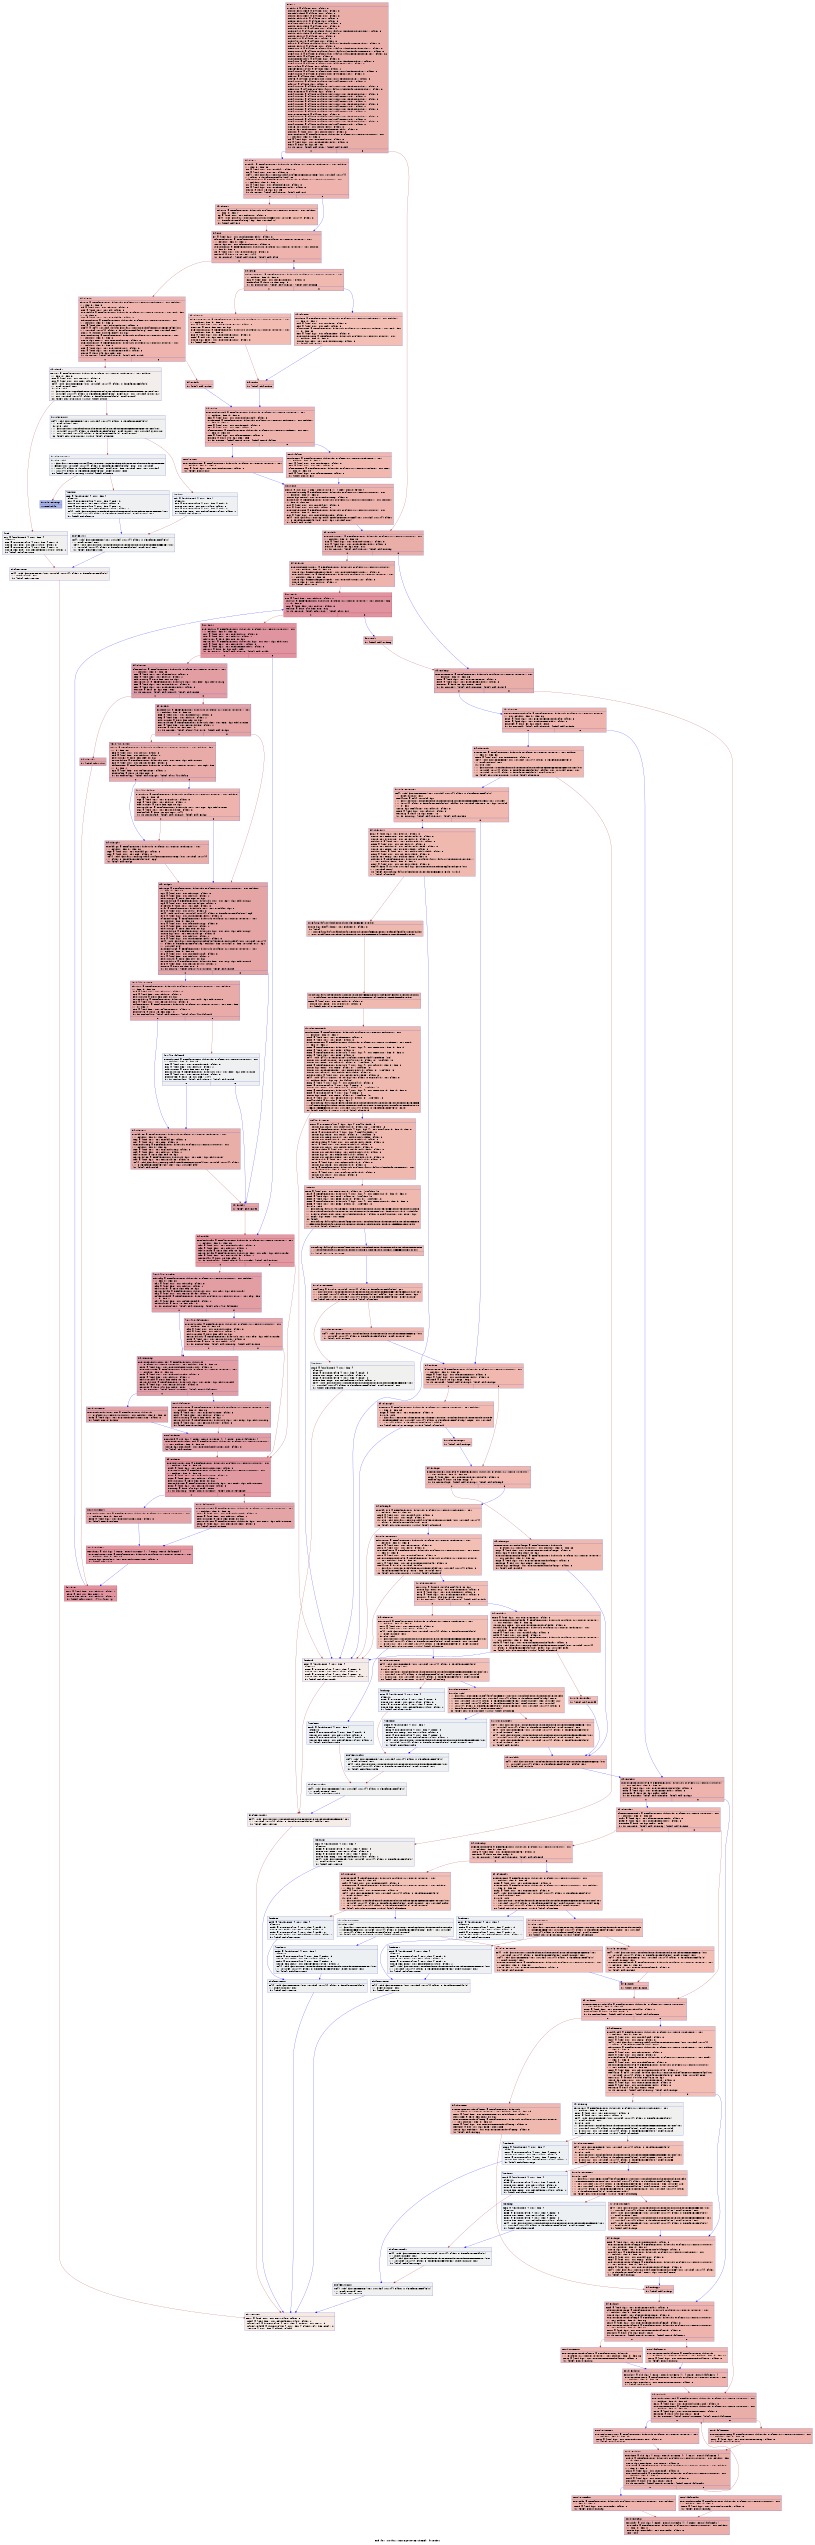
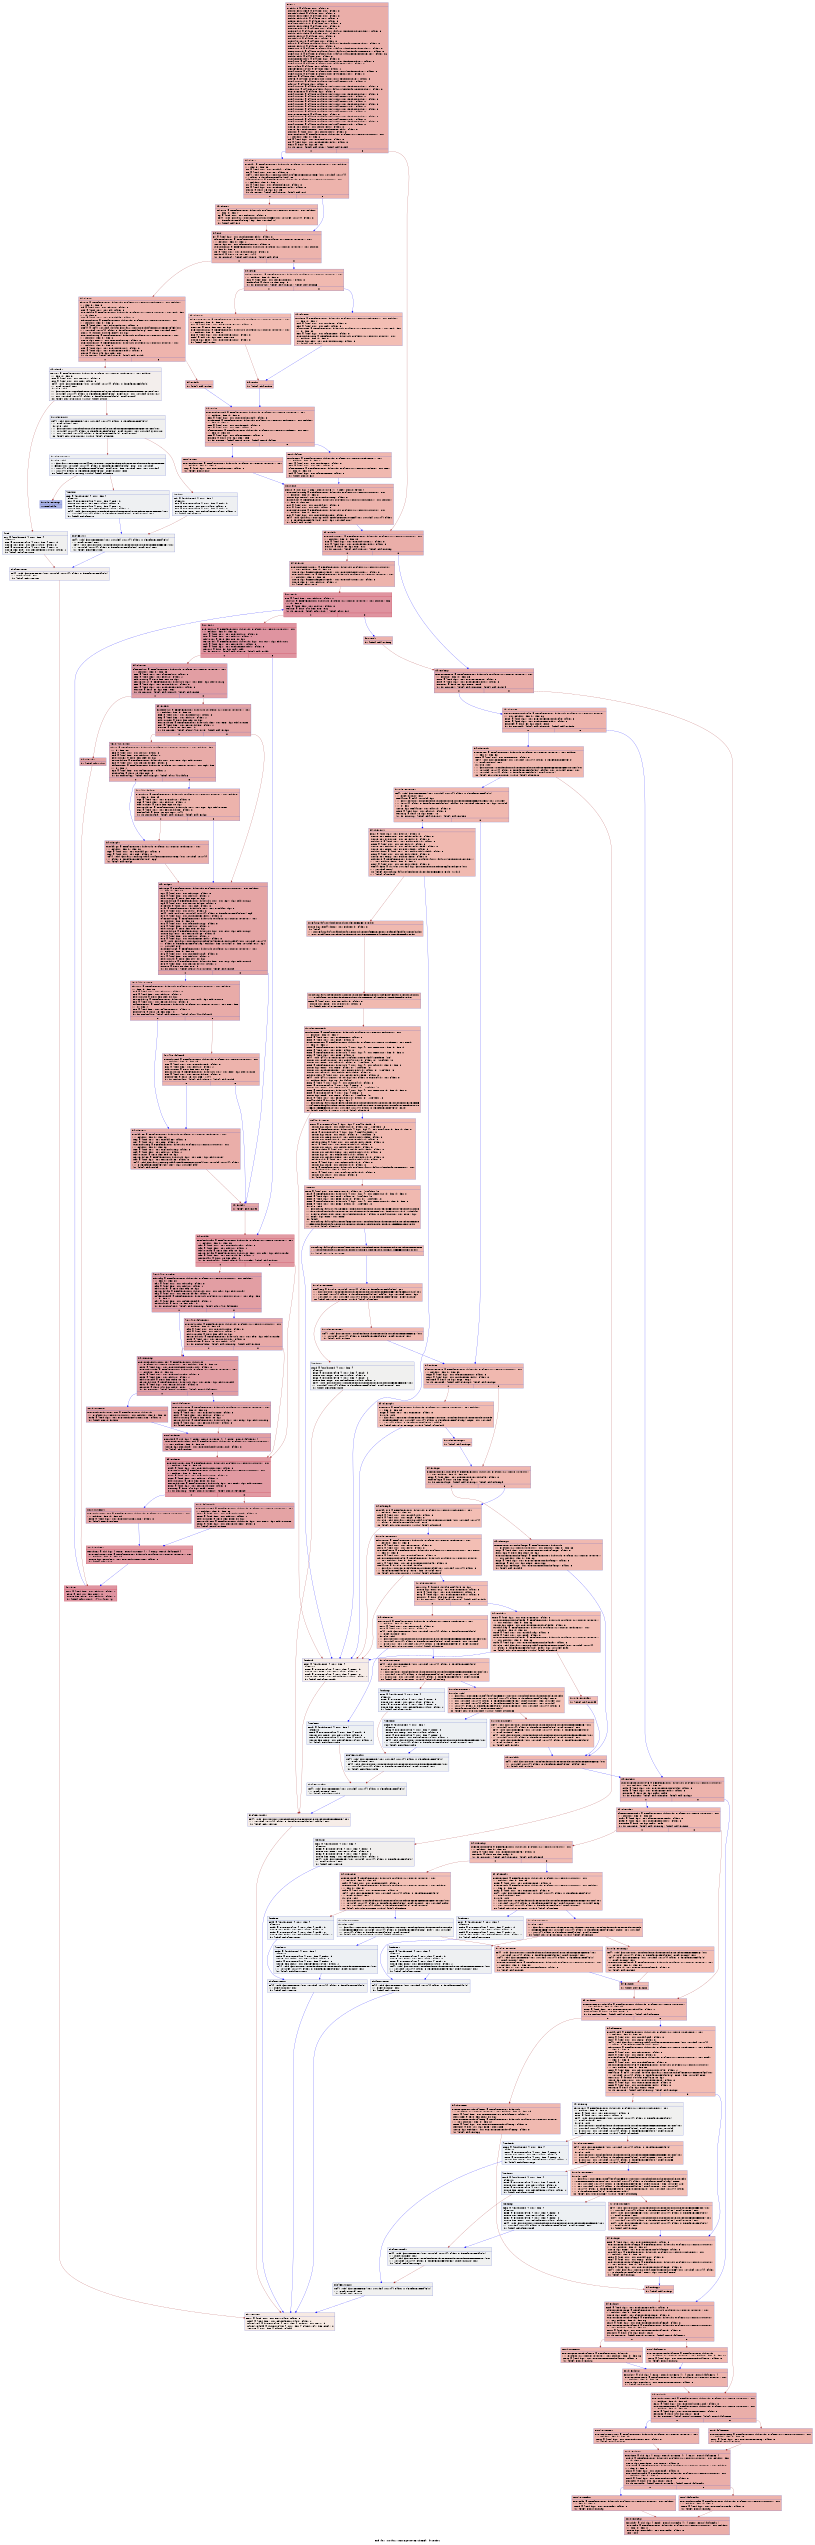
(211, 1070) -> (211, 1070)
(737, 2460) -> (733, 2490)
